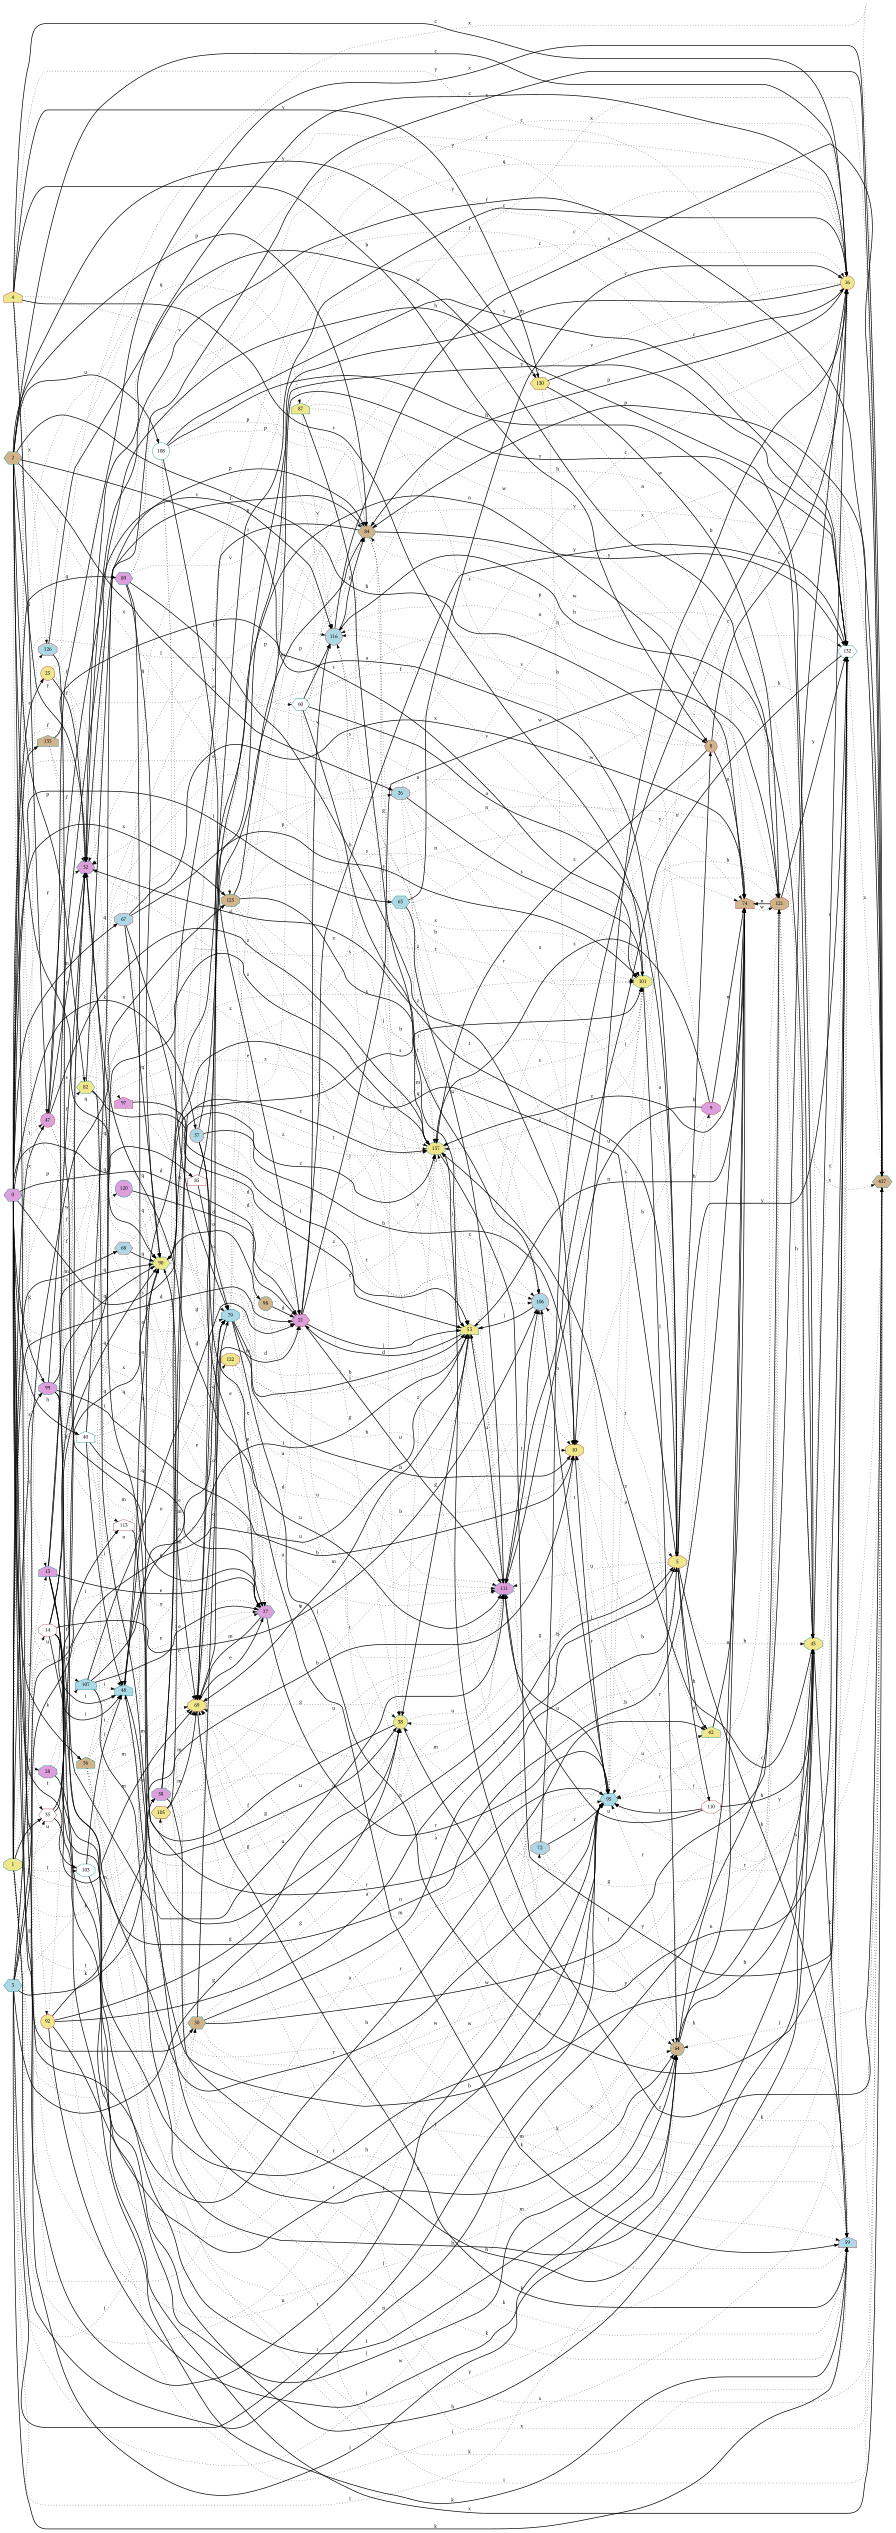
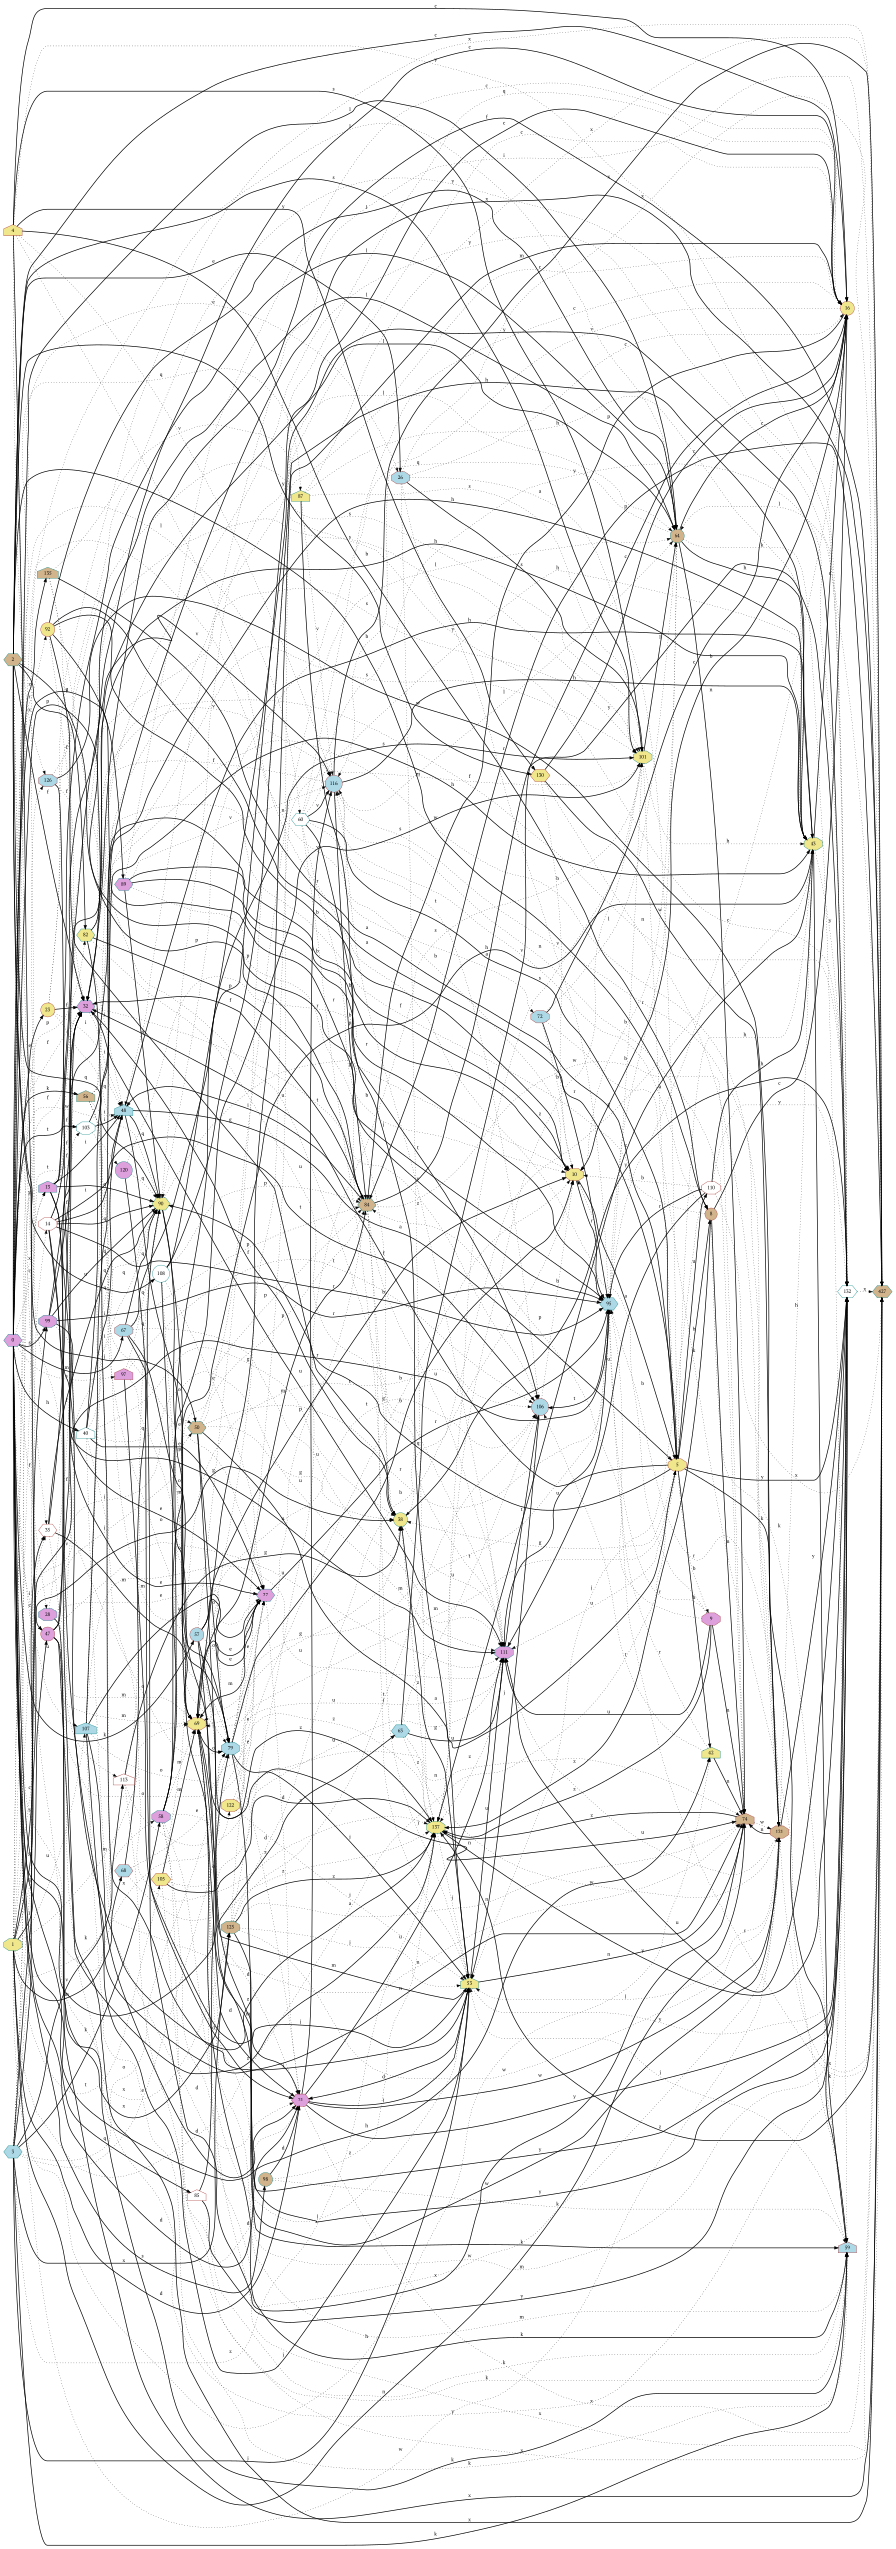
(527, 780) -> (751, 1208)
(626, 1172) -> (626, 1059)
(625, 1505) -> (628, 1309)
(453, 2432) -> (453, 2412)
